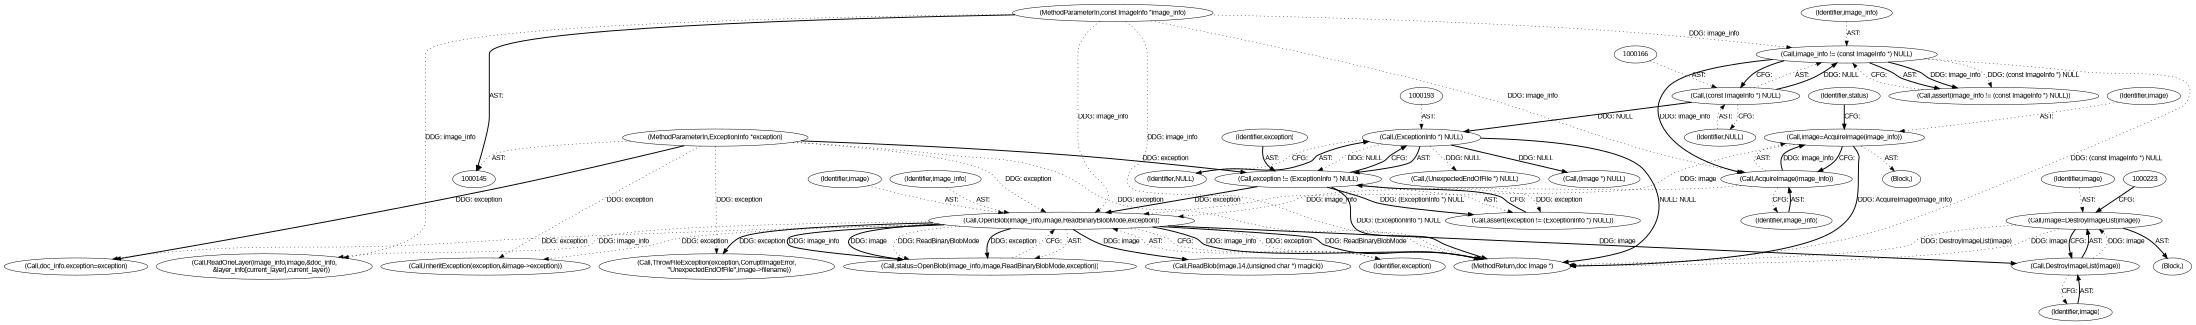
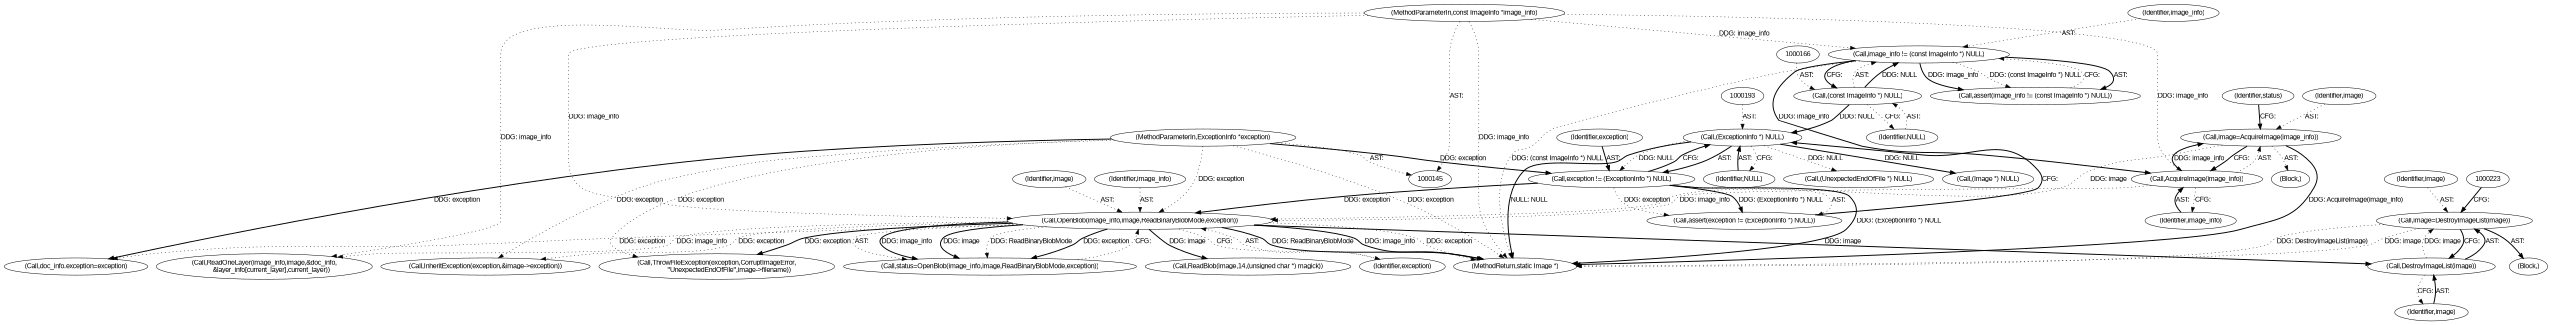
(694, 26) -> (1450, 94)
(1446, 190) -> (2037, 169)
(1512, 267) -> (1515, 267)
